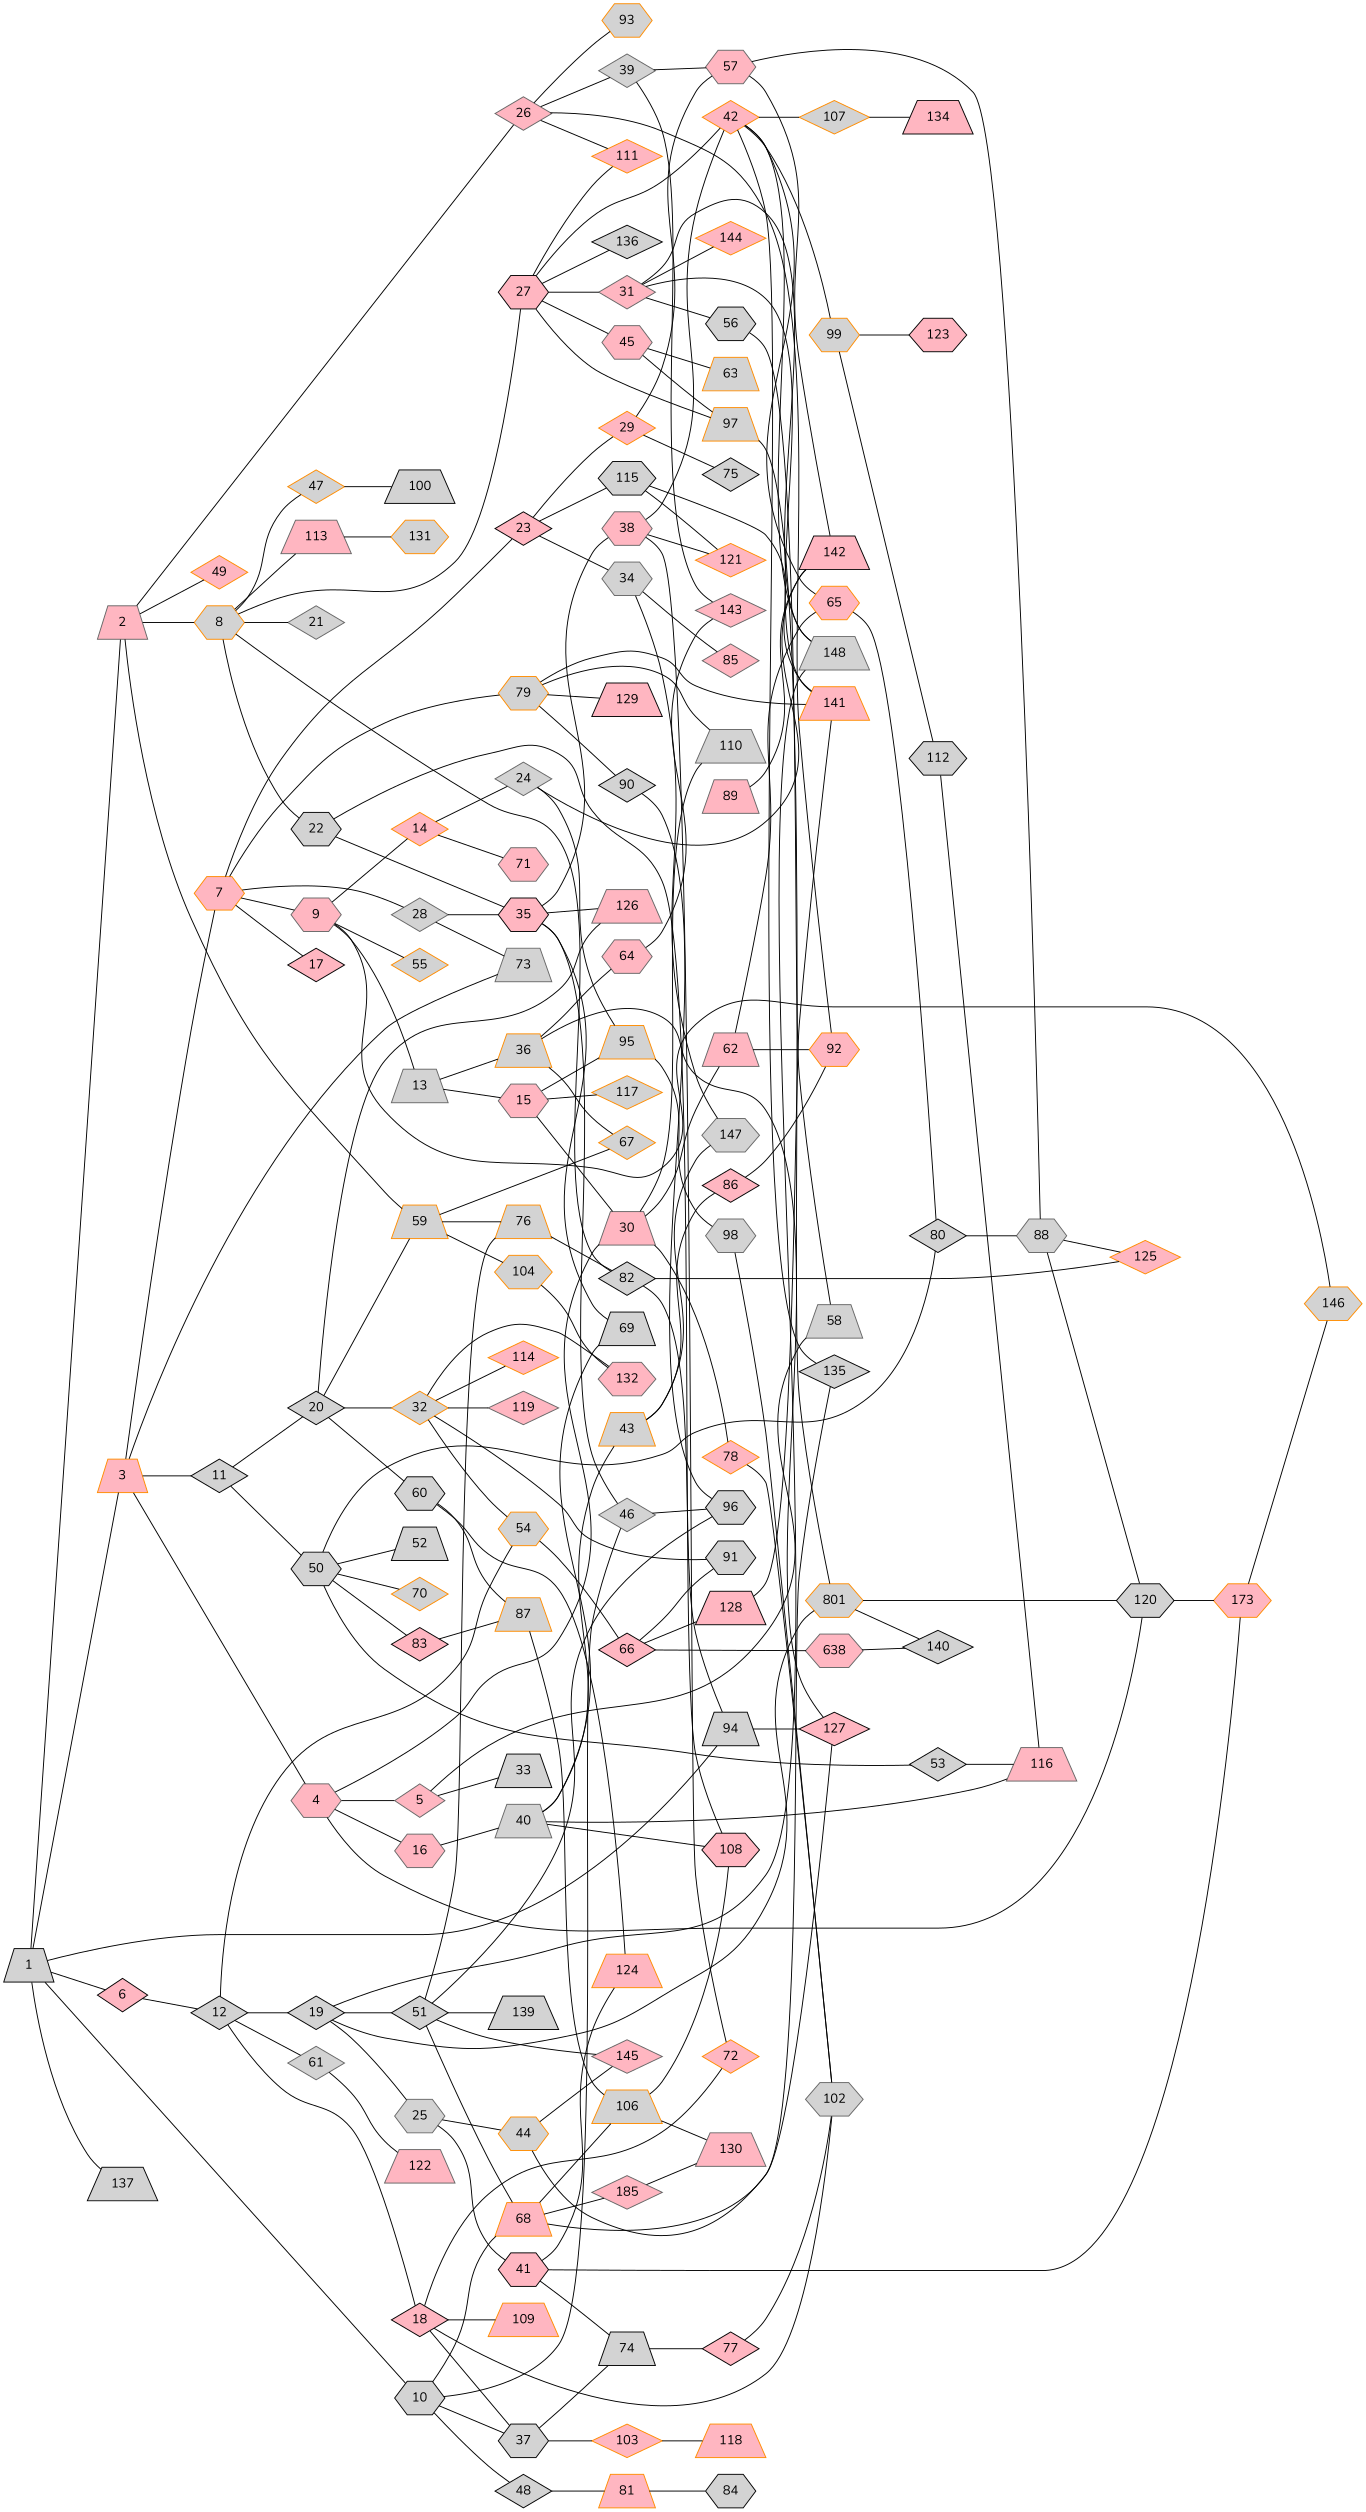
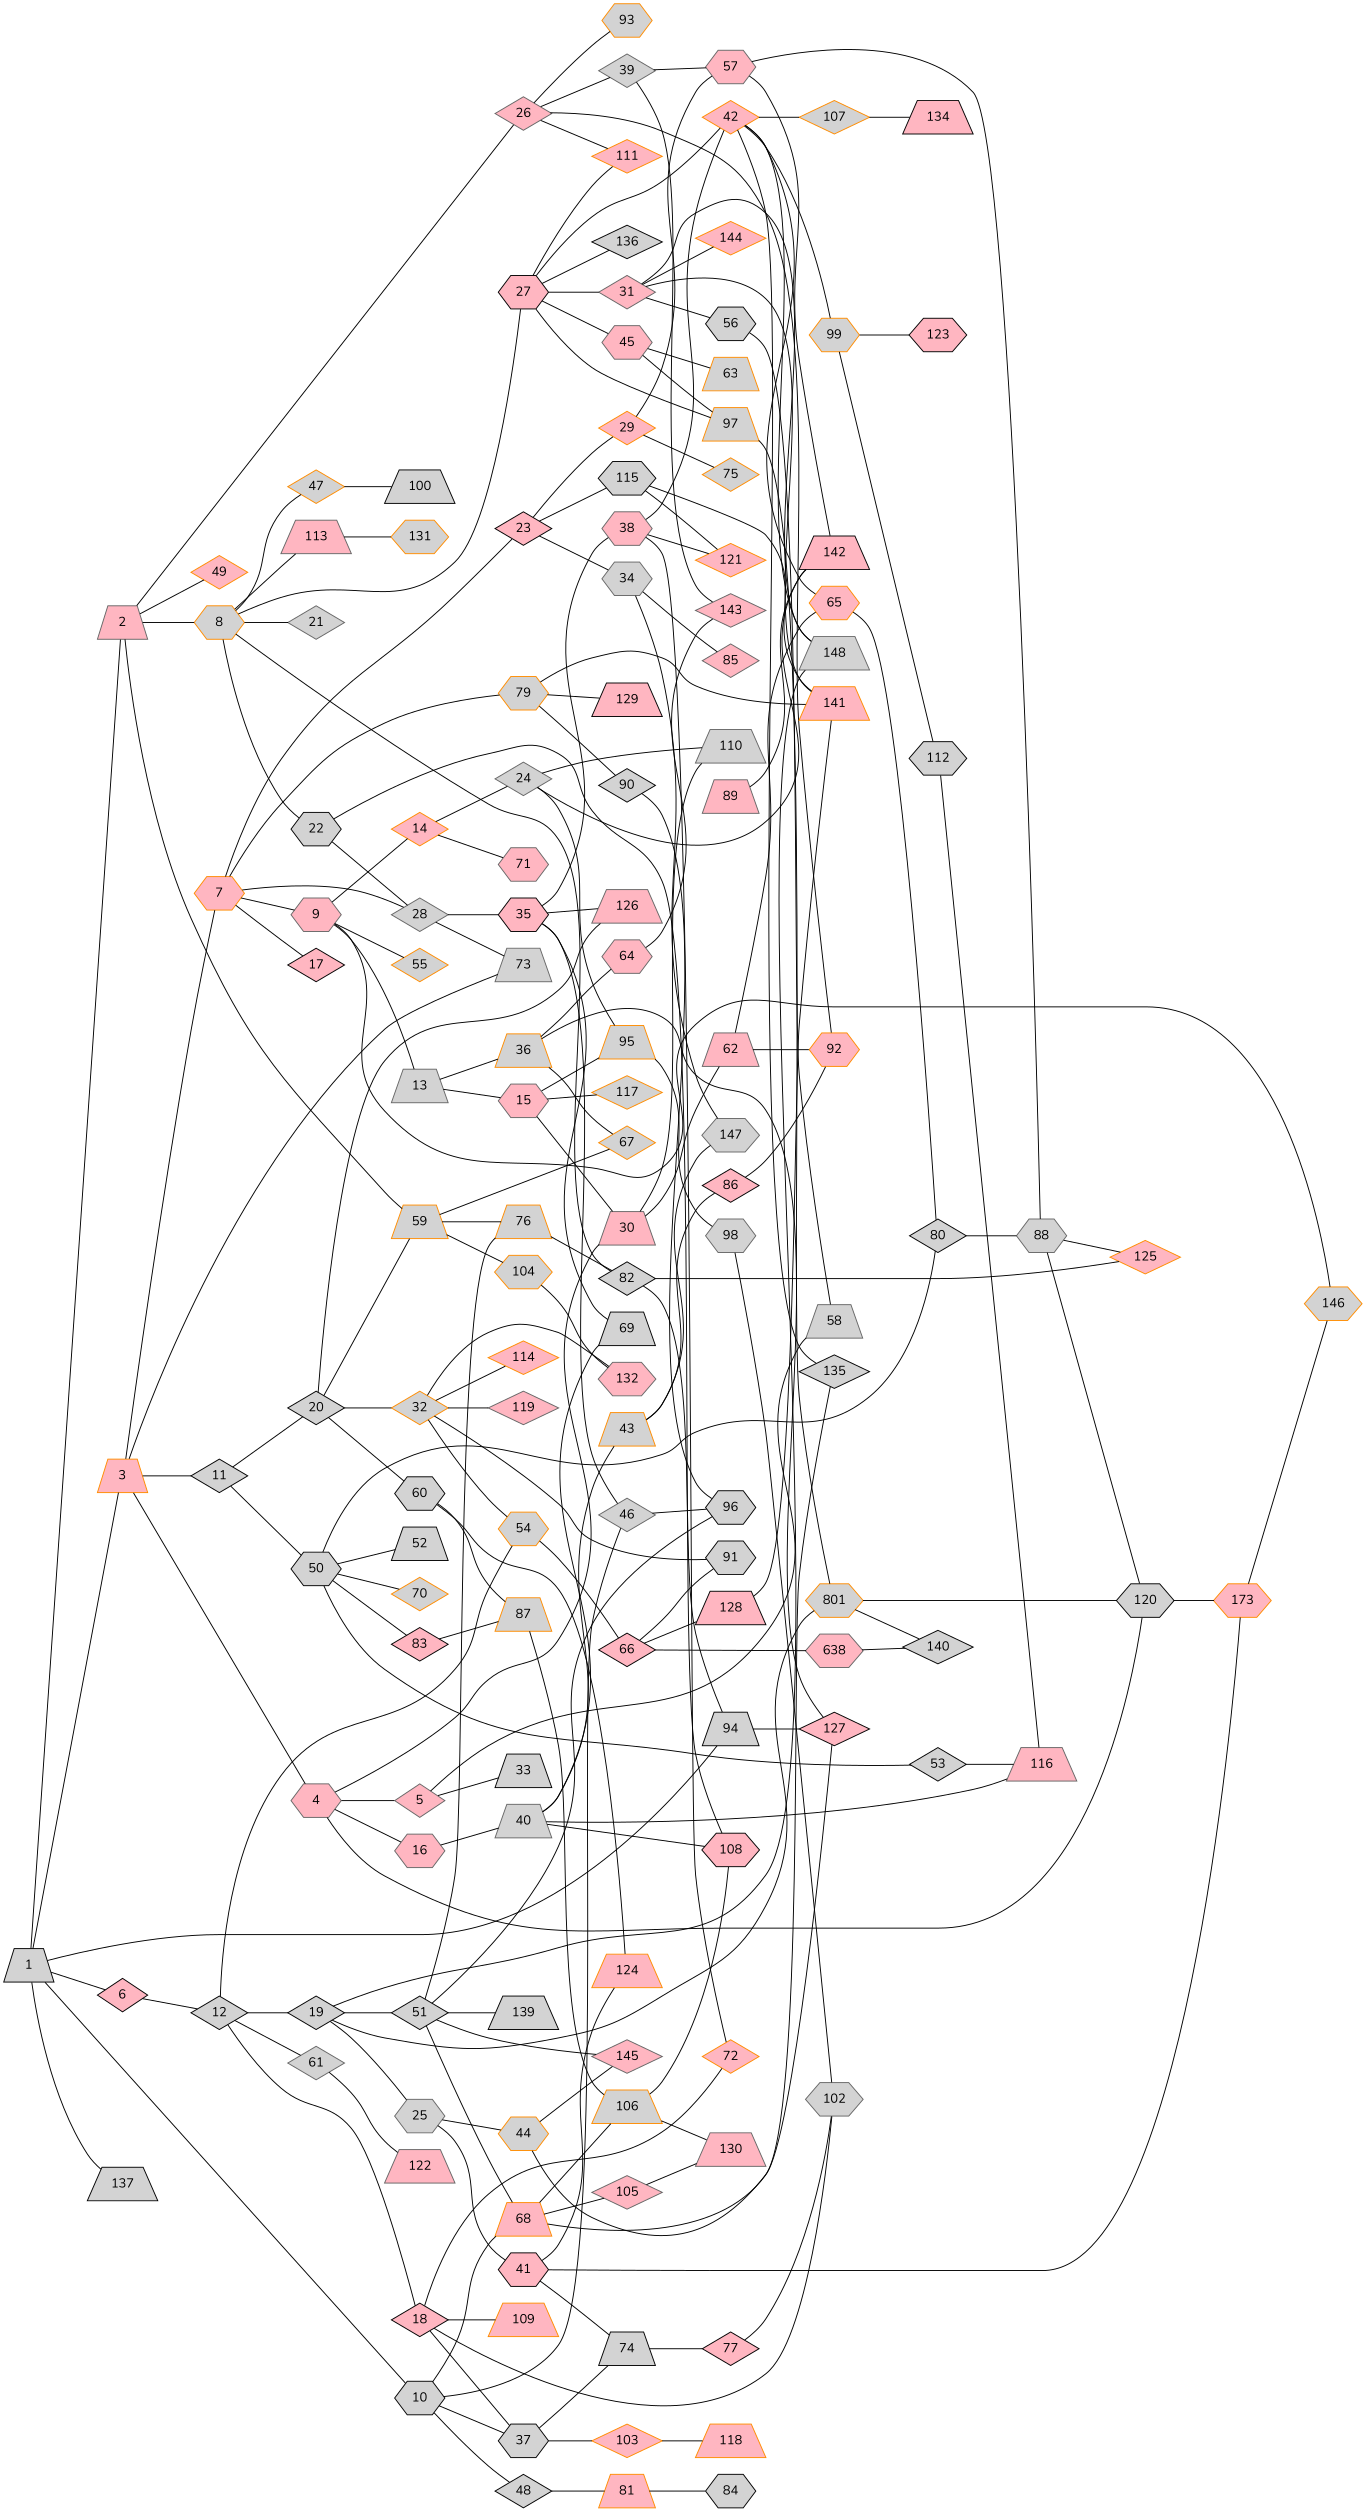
(731, 475) -> (731, 475)
(638, 668) -> (621, 756)
(420, 872) -> (374, 877)
(731, 1457) -> none
(627, 2192) -> (627, 2192)
